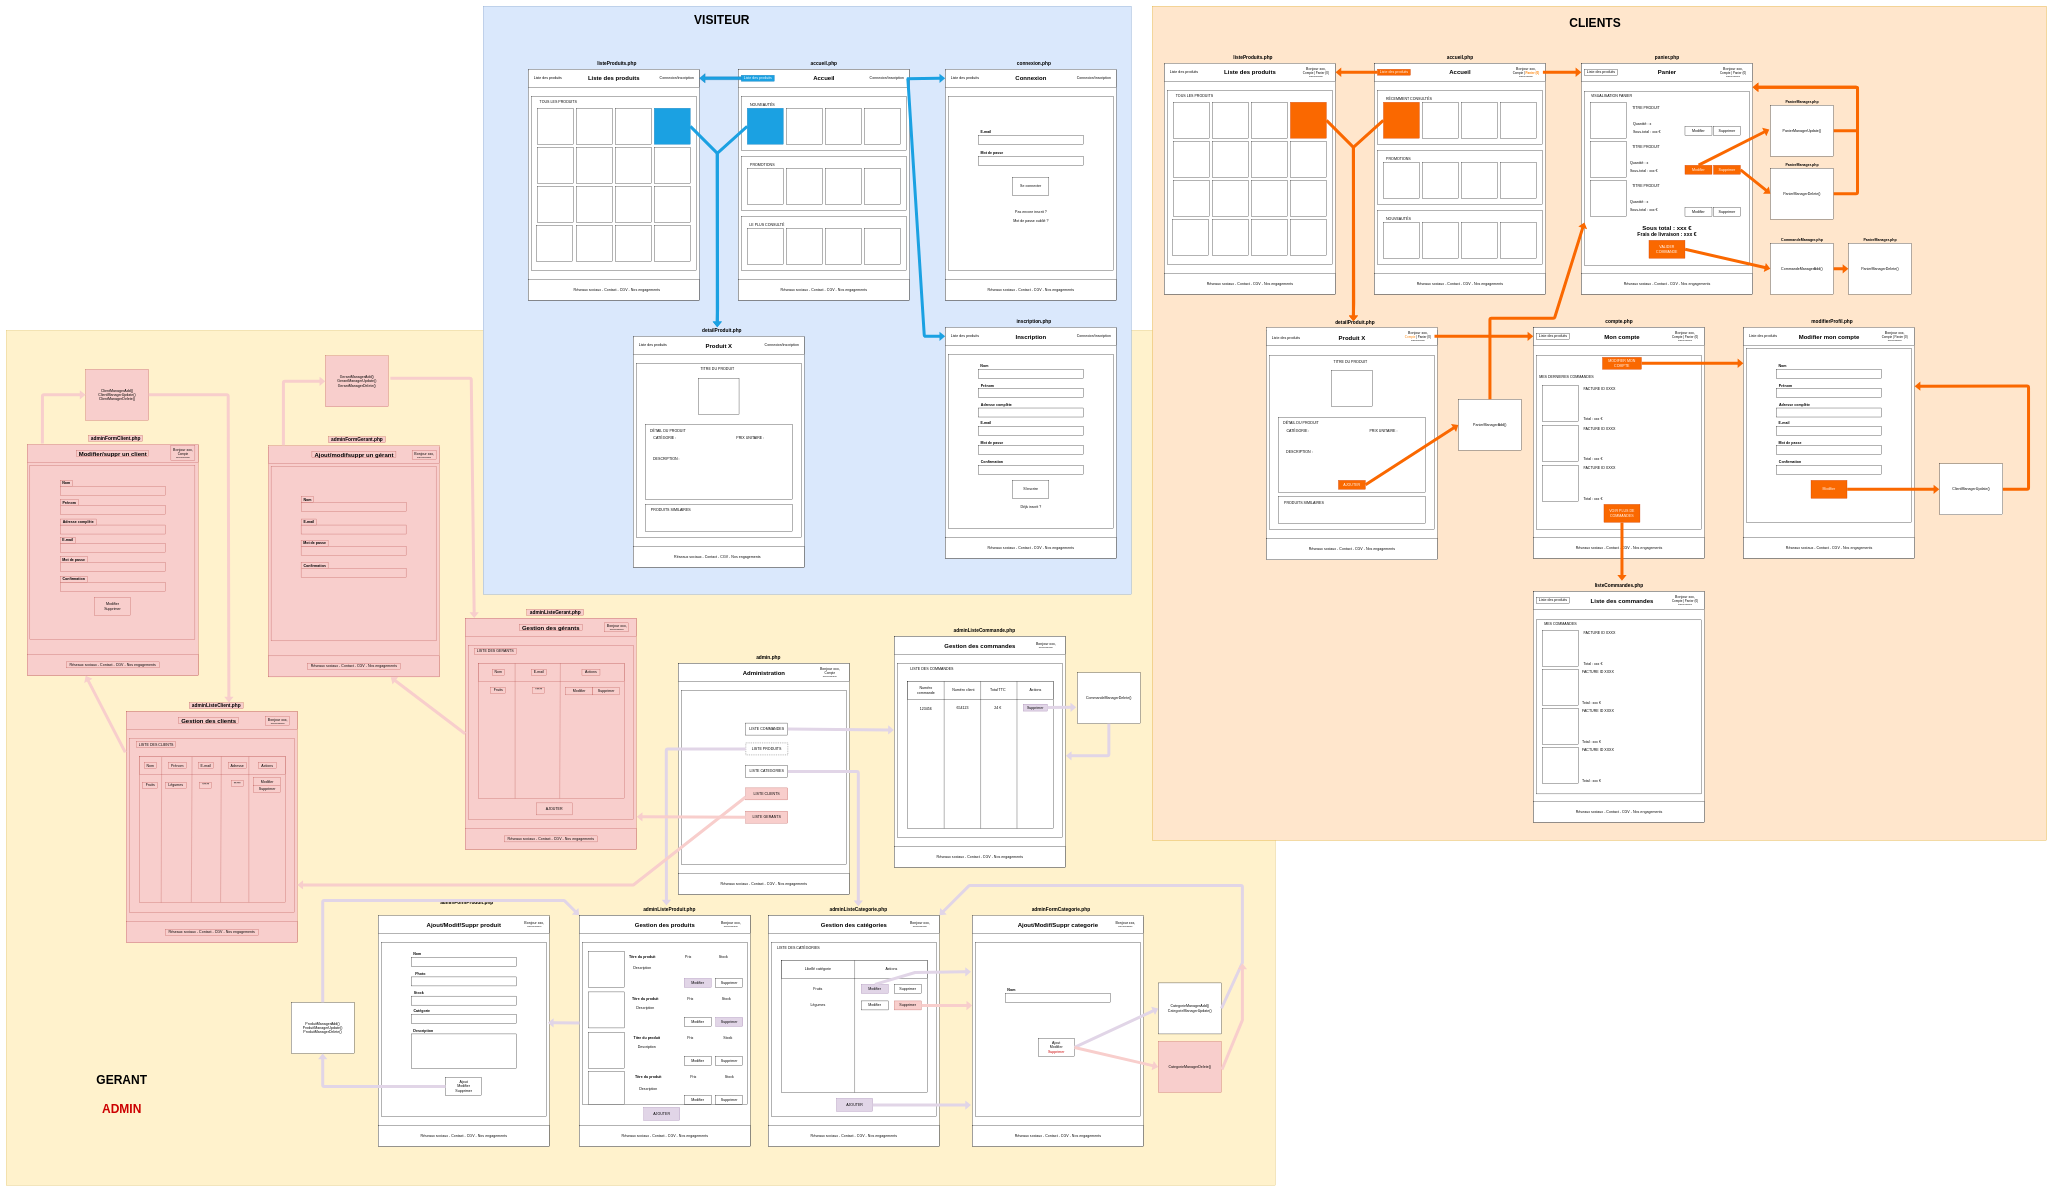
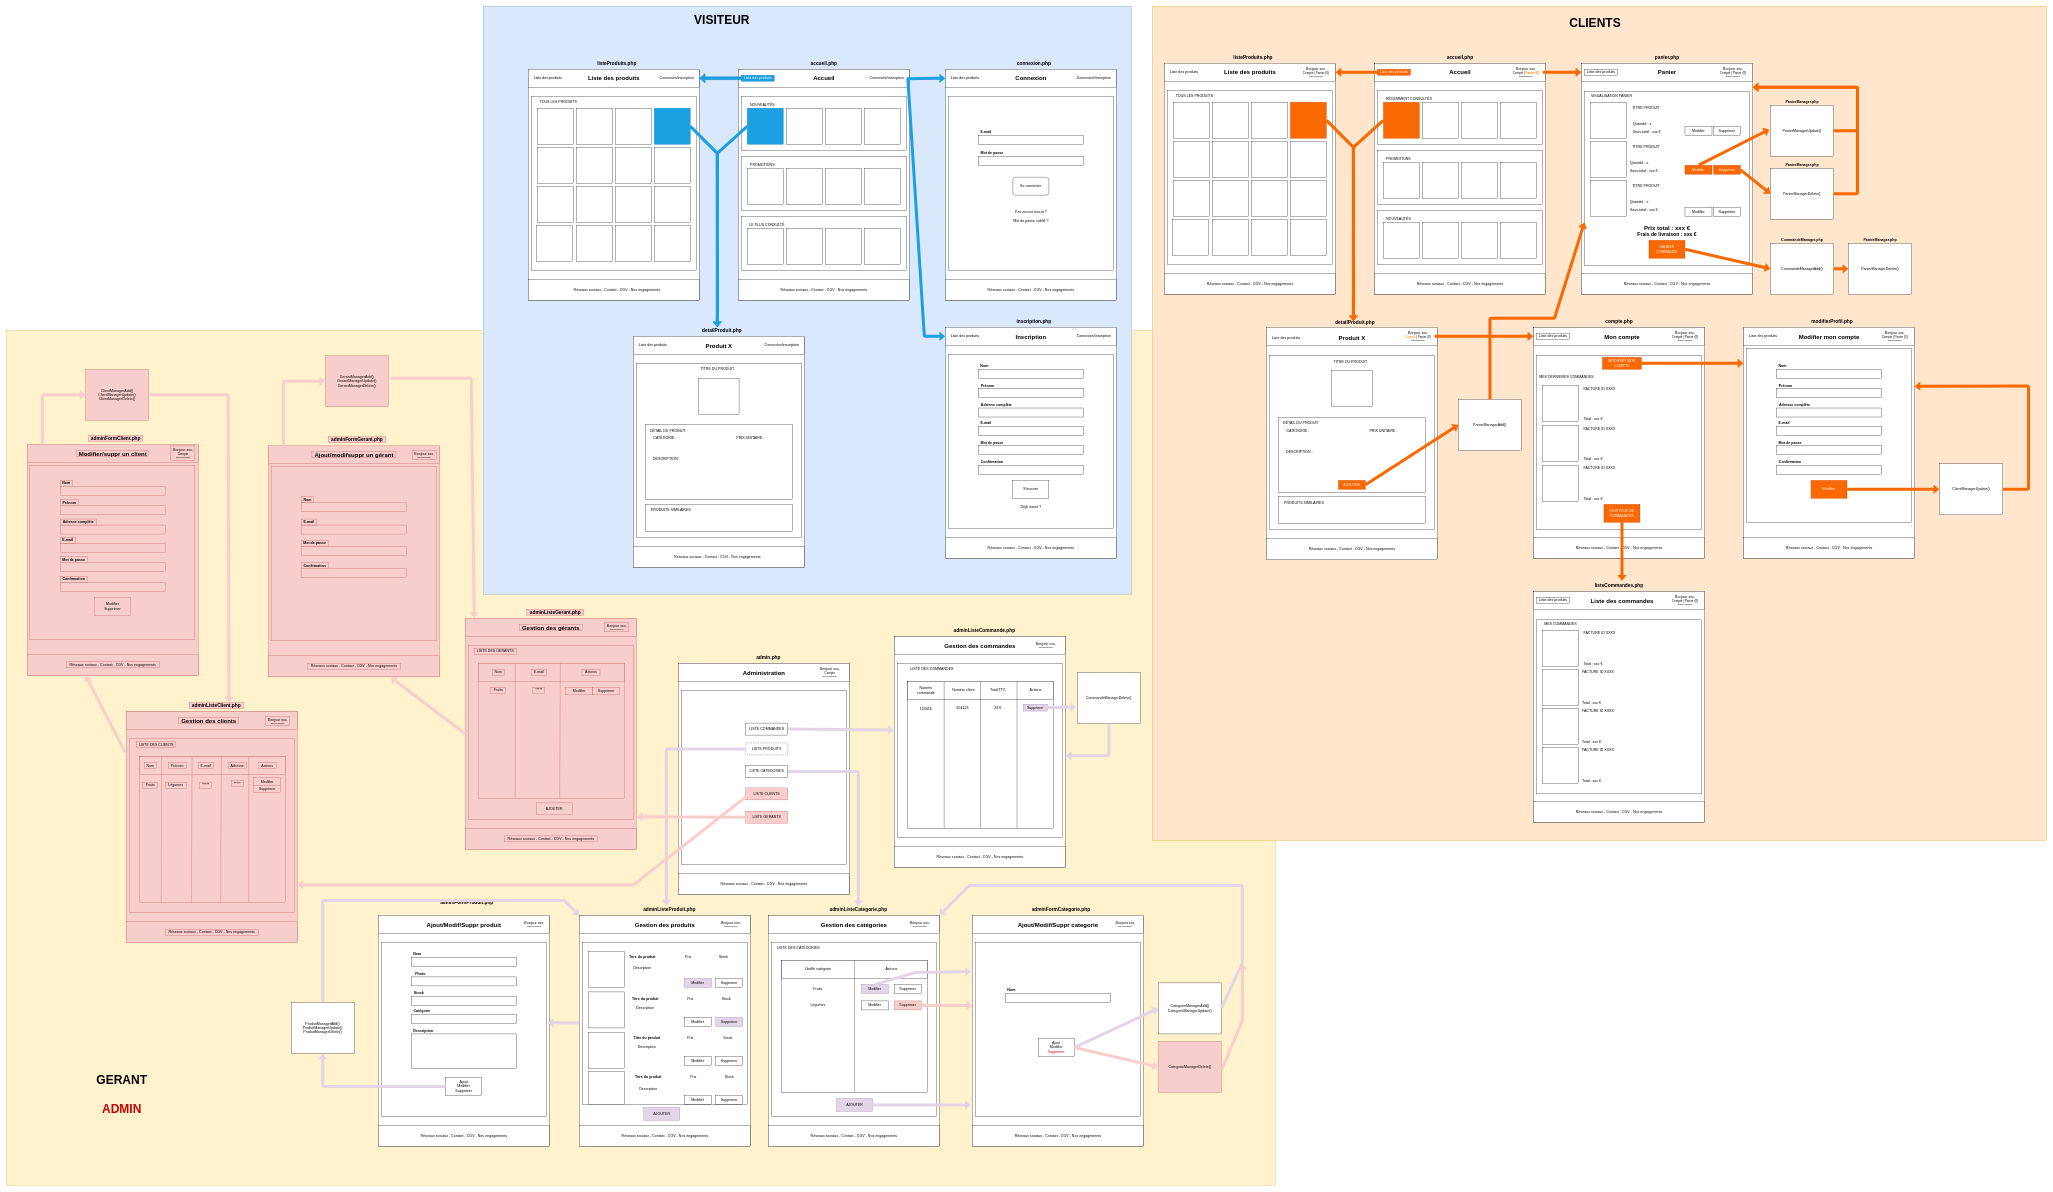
(1031, 186) -> (1031, 186)
(1667, 231) -> (1667, 231)
